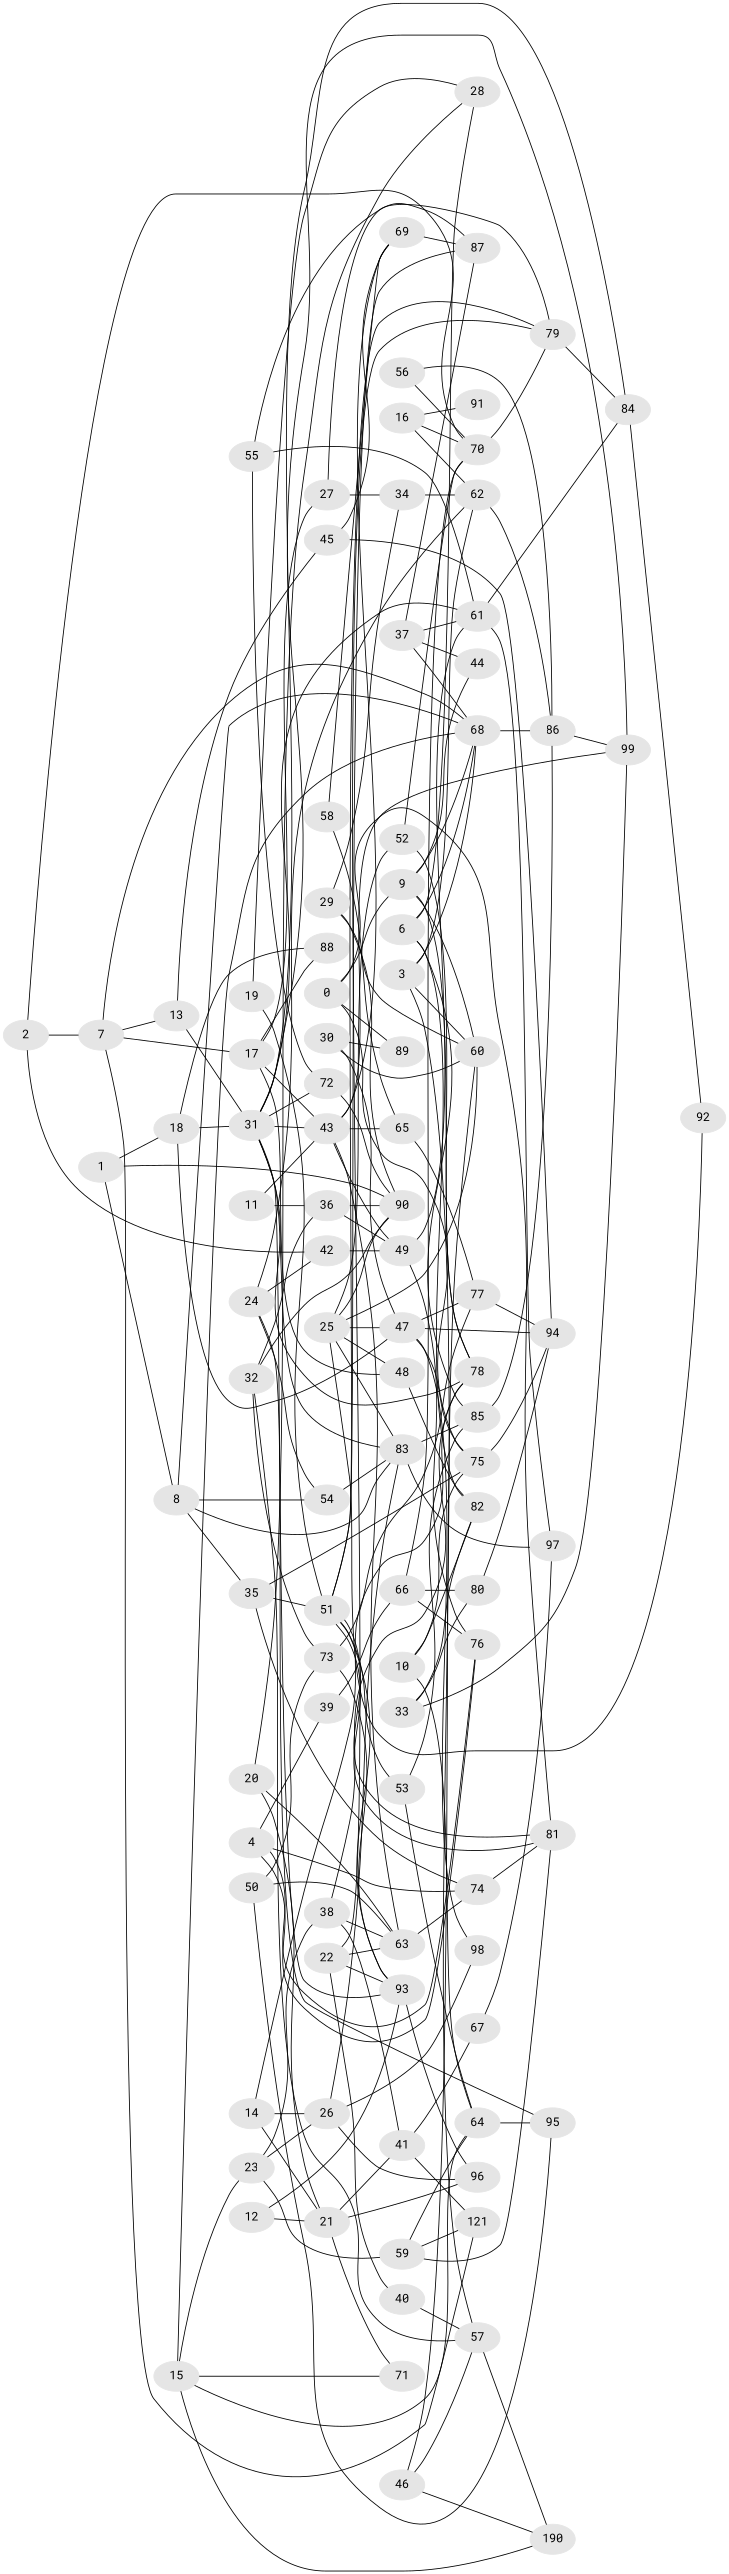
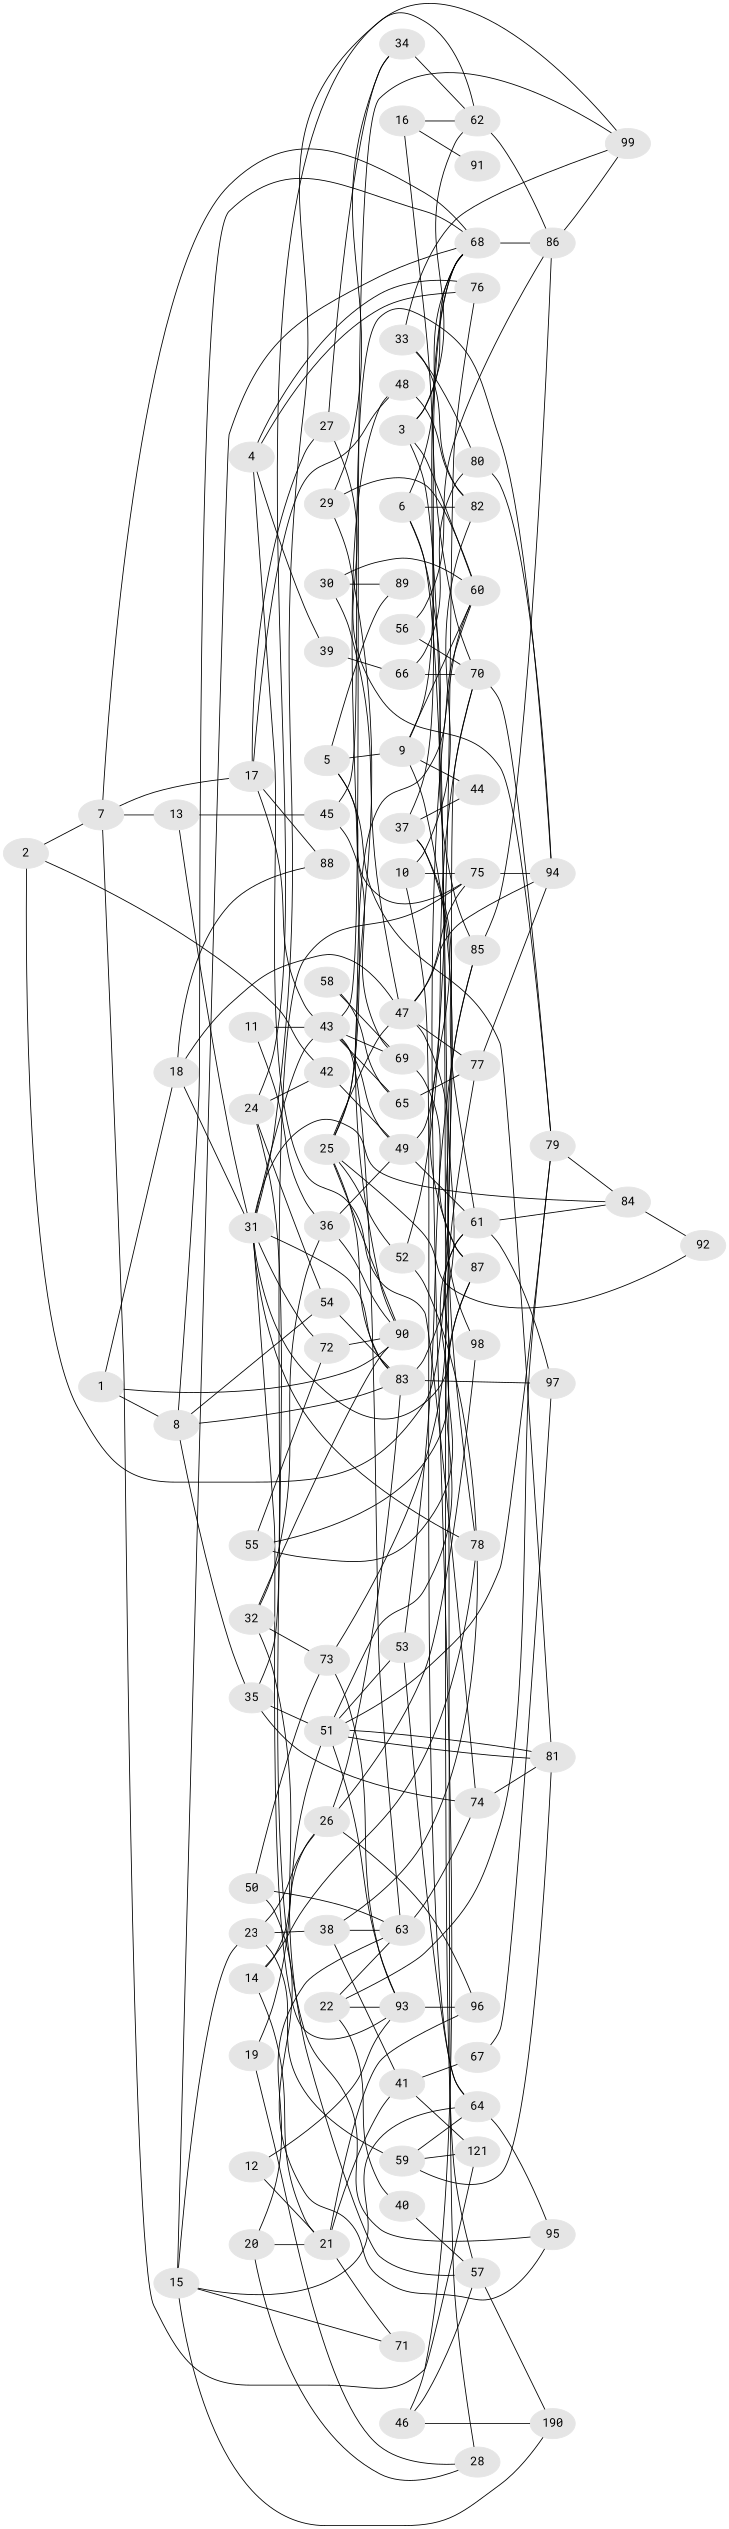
(327, 993) -> (327, 761)
(440, 1617) -> none
